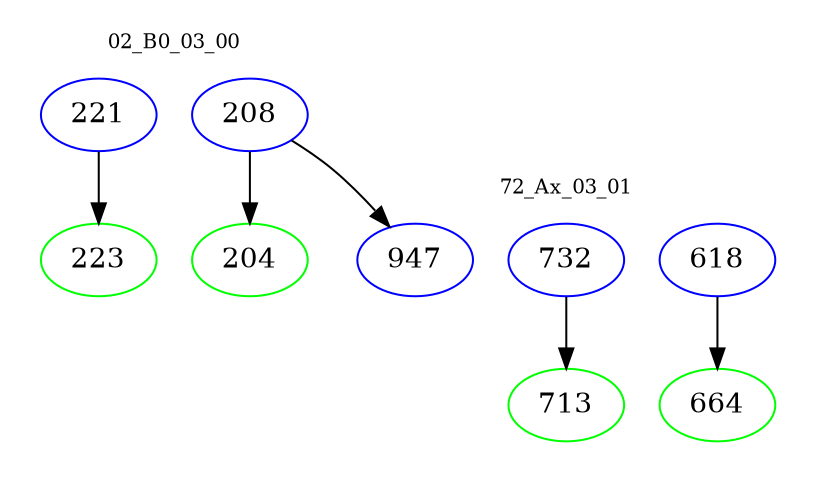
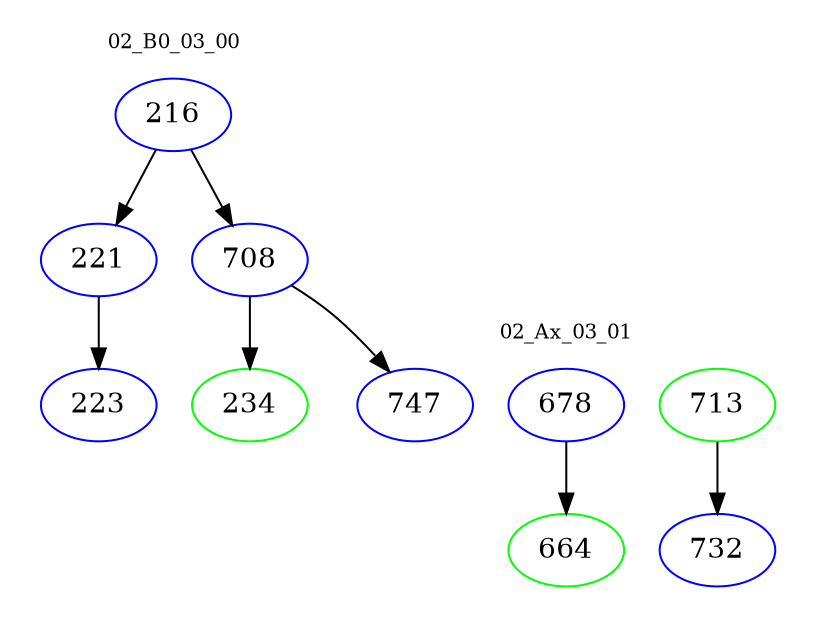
none -> (173, 115)
(250, 115) -> (250, 260)
(566, 188) -> (566, 334)
(99, 260) -> (99, 405)
(250, 260) -> (250, 405)
(415, 260) -> (415, 405)
(717, 260) -> (566, 405)
(566, 323) -> (717, 468)
